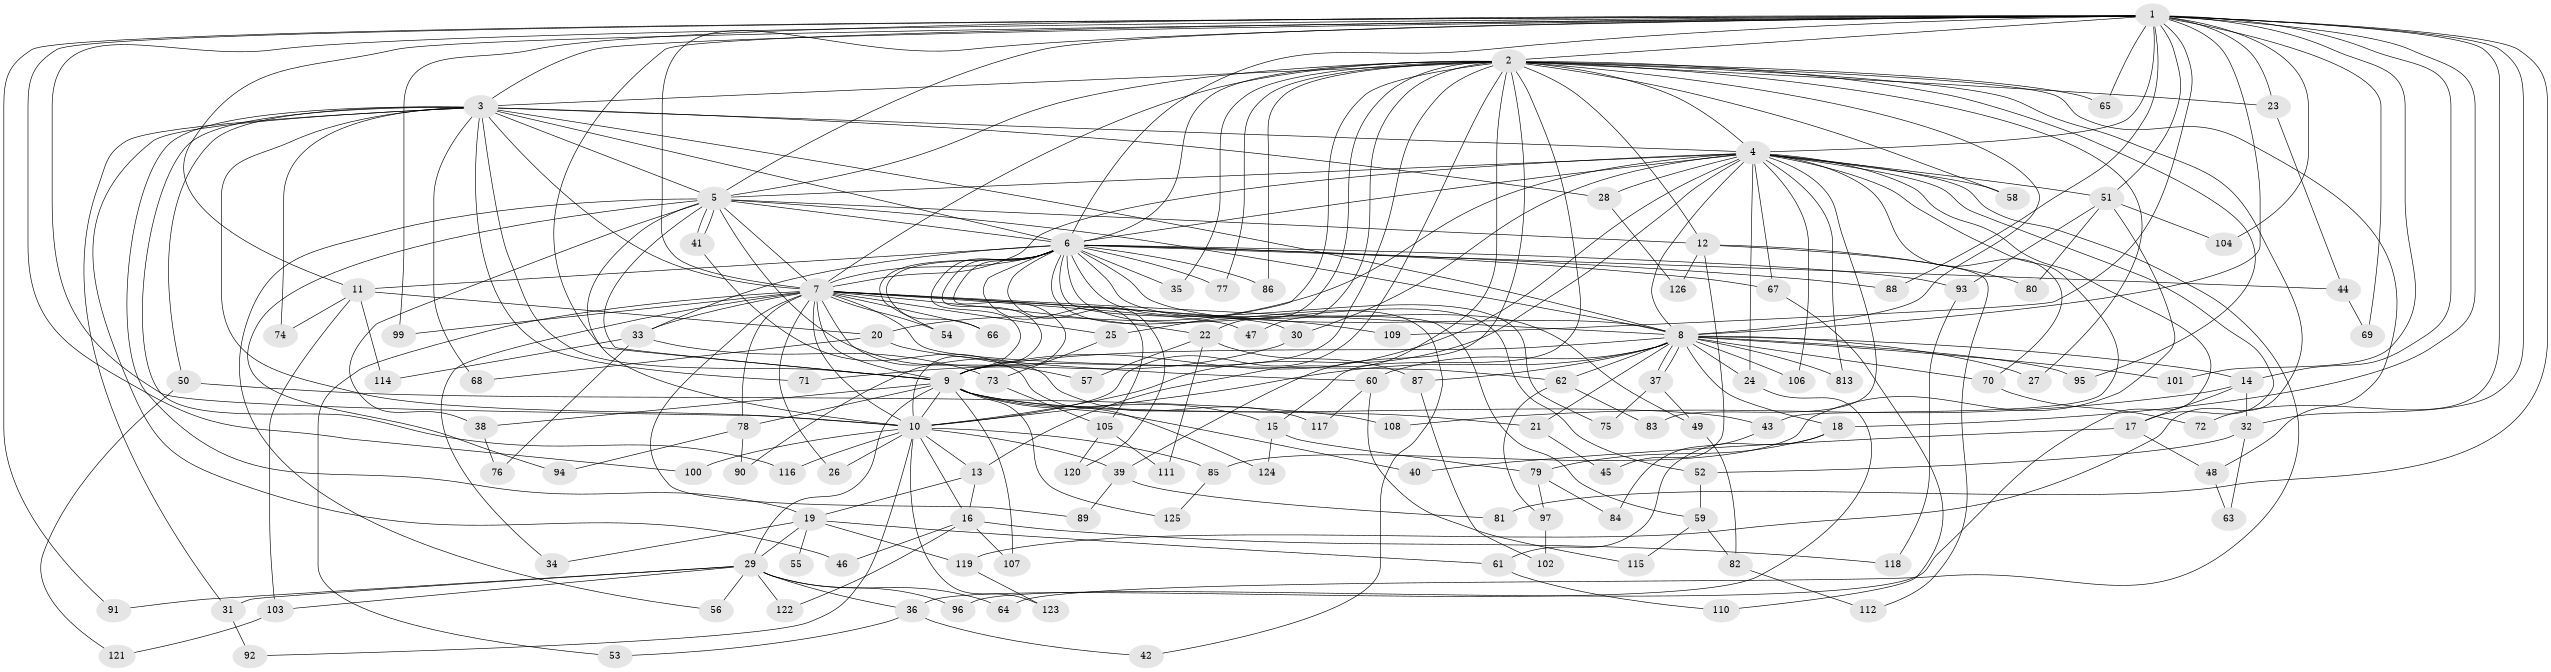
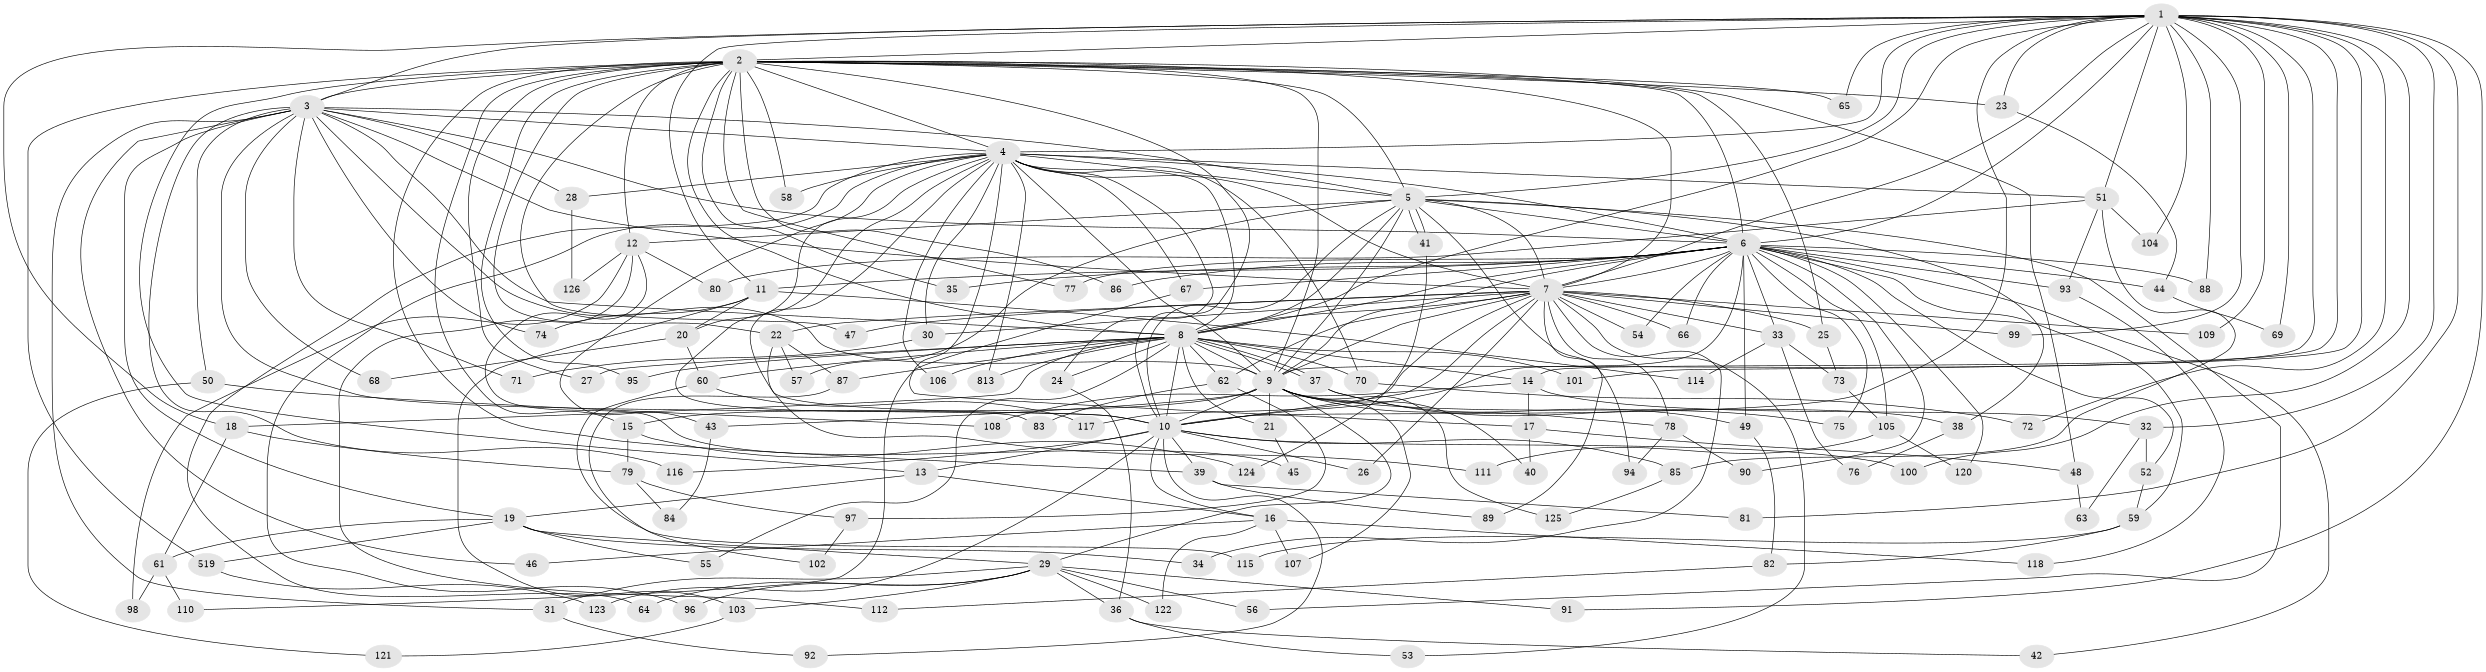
none -> (944, 485)
(964, 565) -> (207, 565)
none -> (133, 611)
